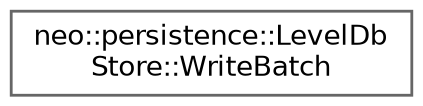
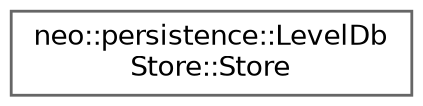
(212, 53) -> (212, 53)
